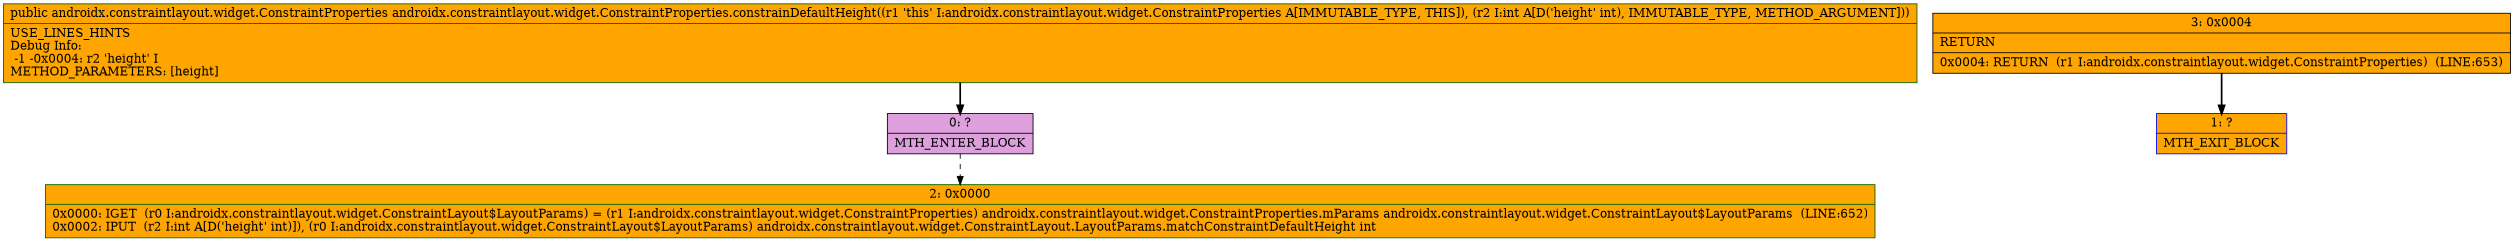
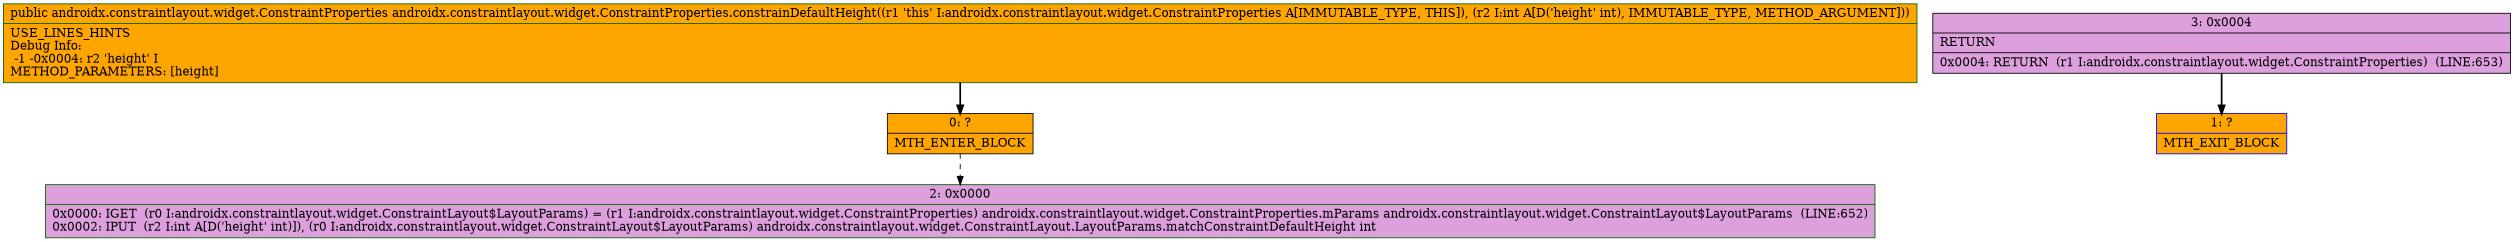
(2222, 43) -> (2222, 43)
(960, 134) -> (960, 134)
(960, 211) -> (960, 211)
